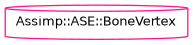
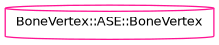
(97, 22) -> (110, 22)
